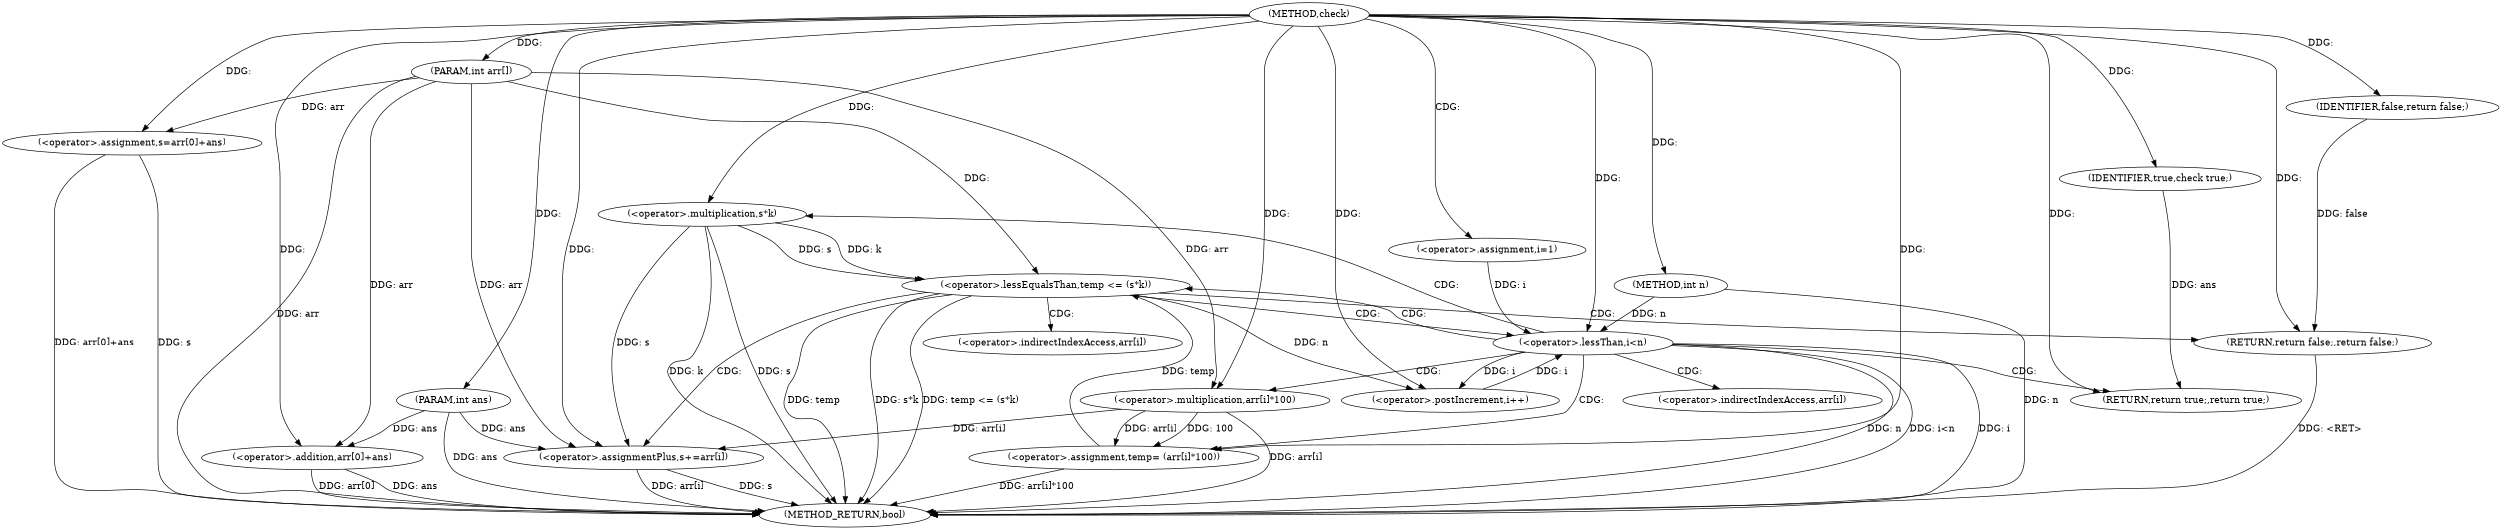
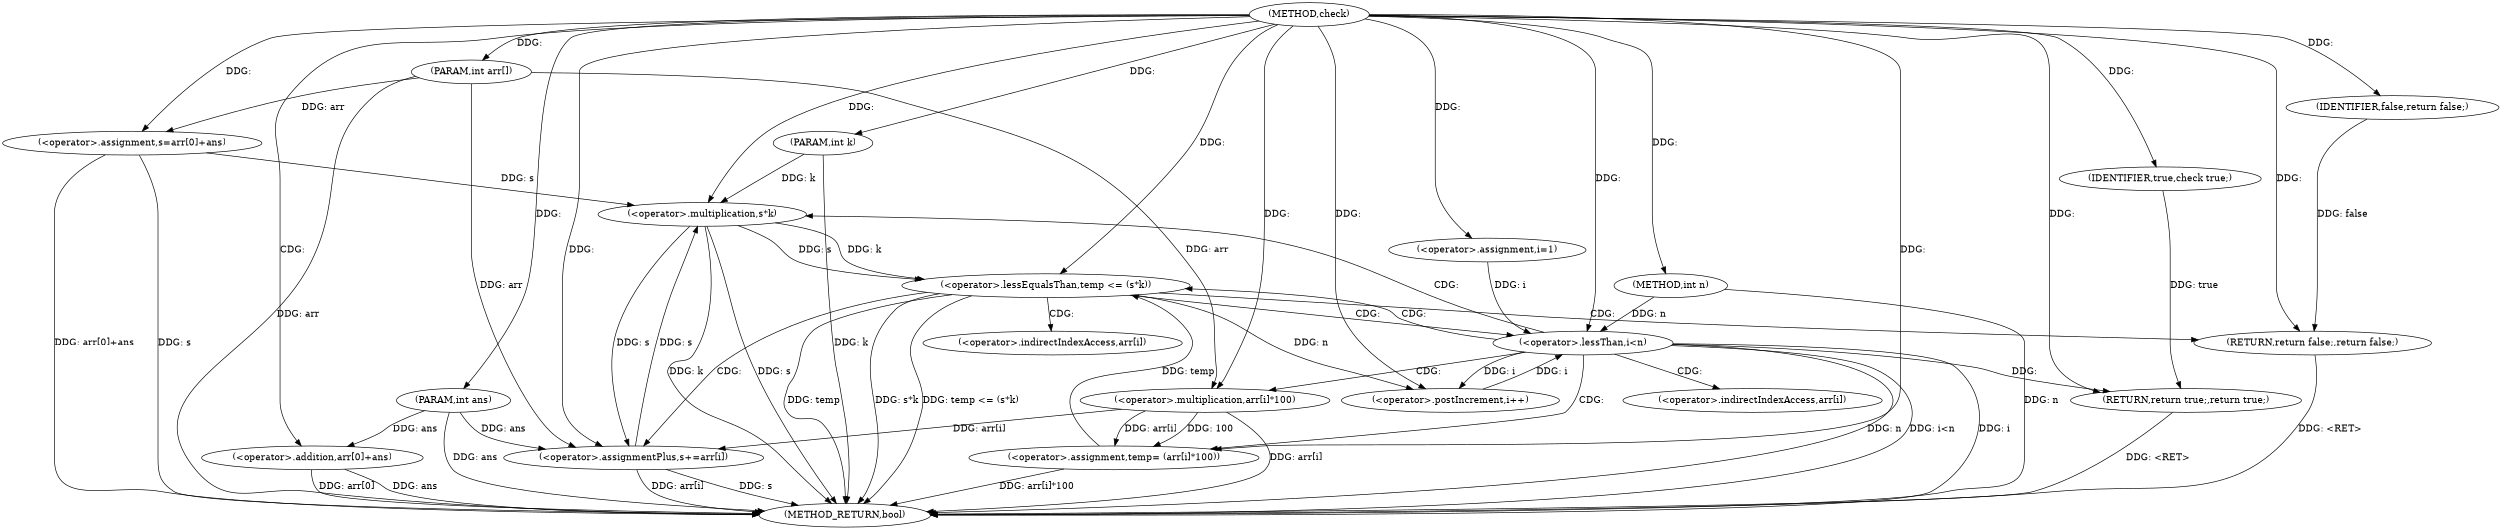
(1449, 108) -> (1449, 108)
(796, 122) -> (1184, 155)
none -> (823, 143)
none -> (417, 179)
(294, 250) -> (294, 250)
(370, 251) -> none
(2194, 286) -> (2194, 286)
none -> (658, 337)
(2026, 372) -> (2026, 372)
none -> (1566, 508)
